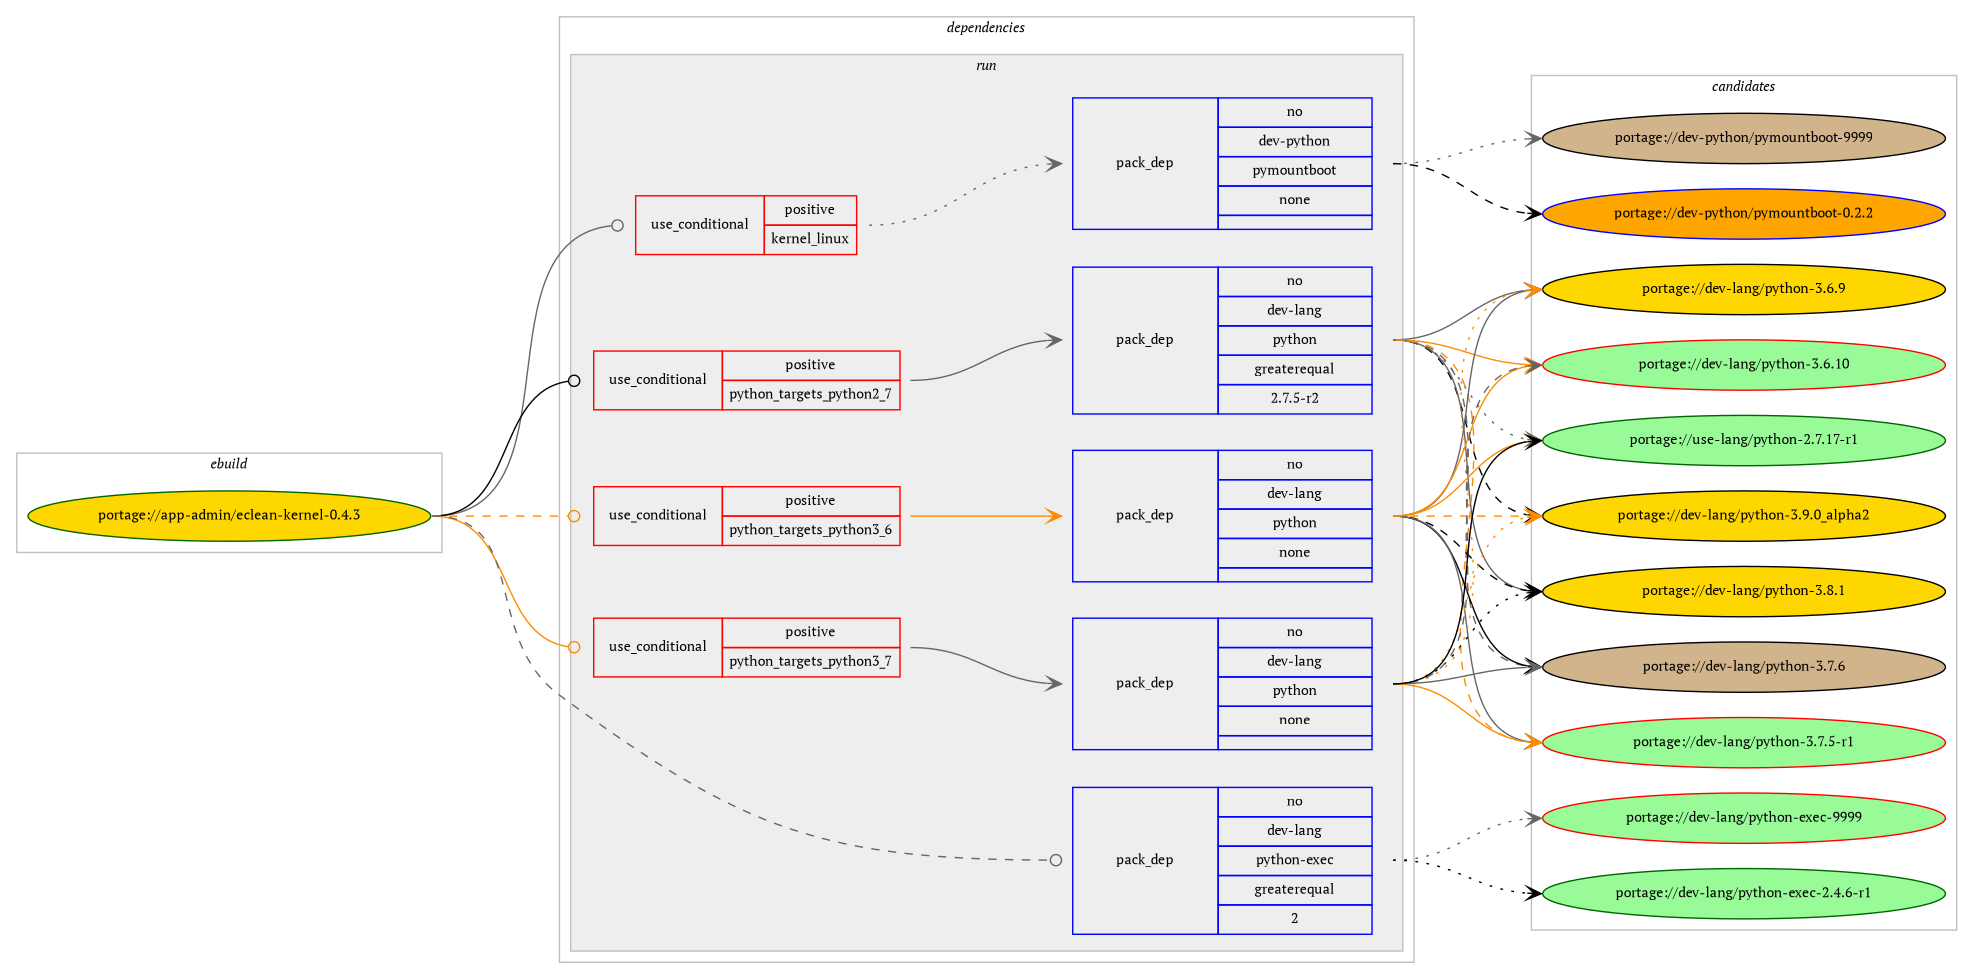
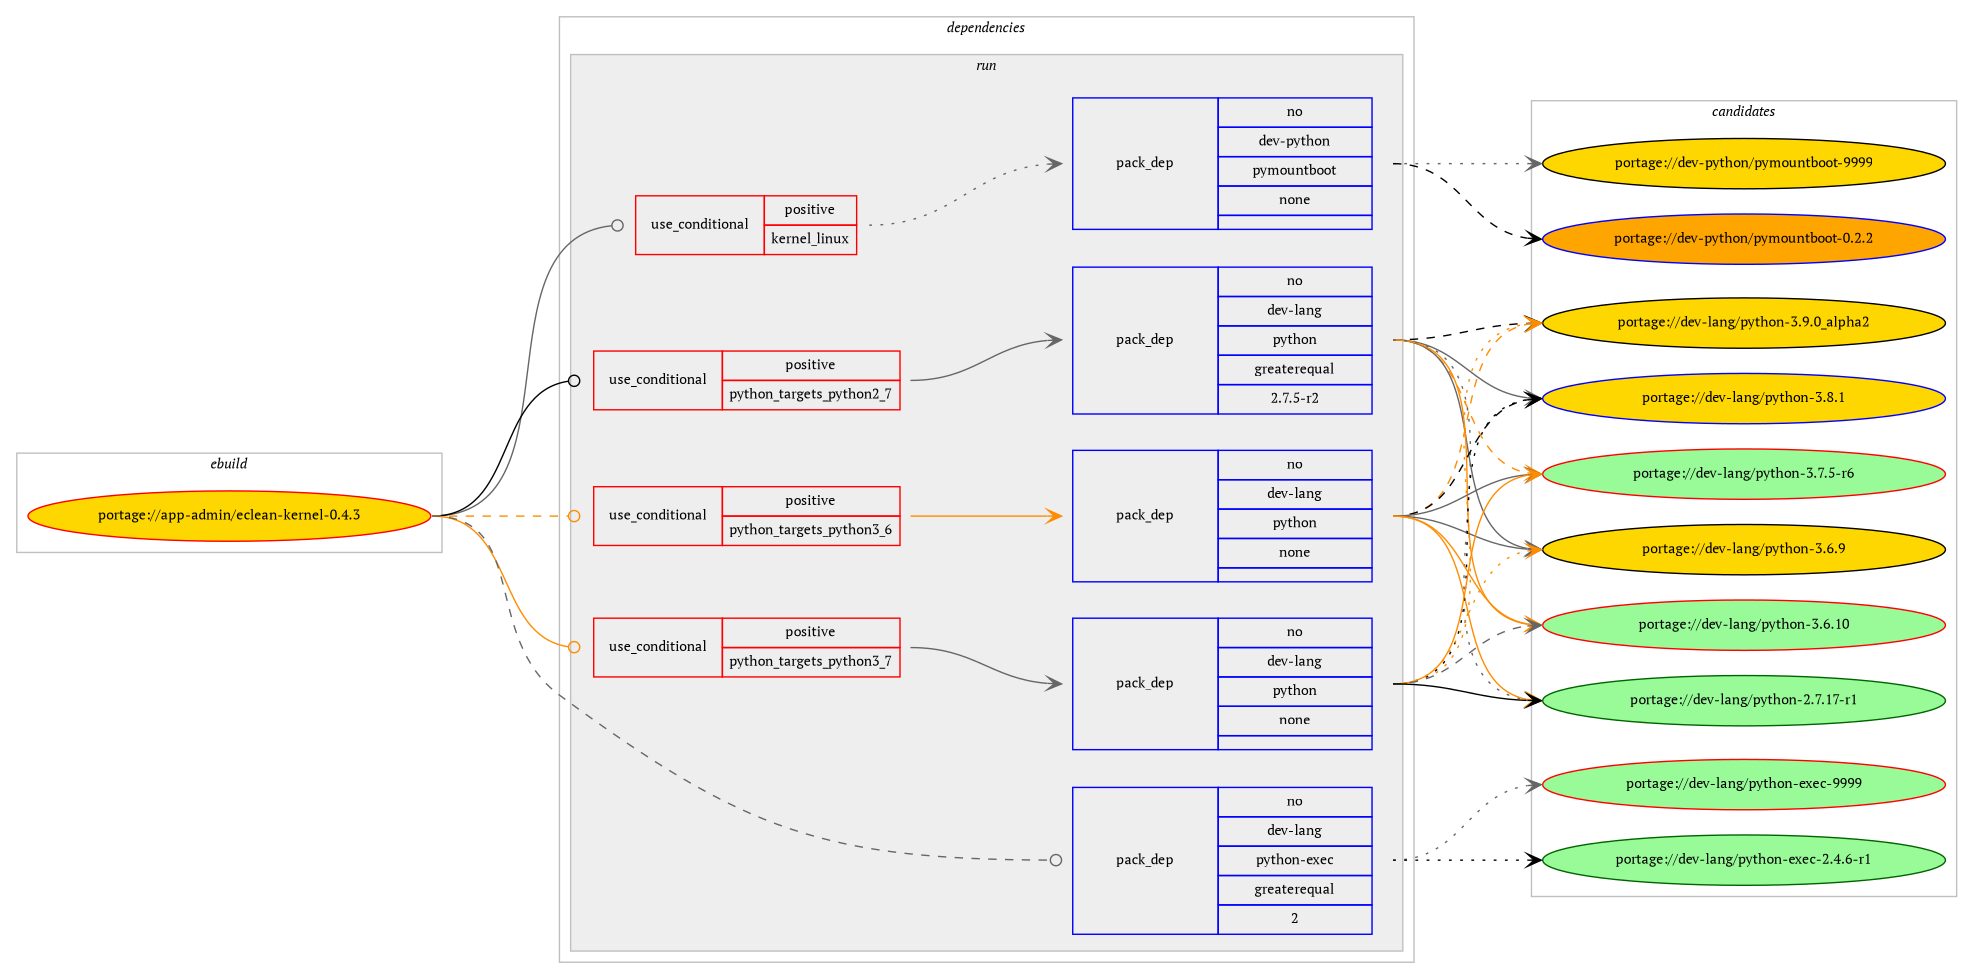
(1744, 138) -> (1744, 164)
(1744, 441) -> (1744, 701)
(229, 516) -> (229, 516)
(1744, 592) -> (1744, 399)
(1744, 667) -> none
(1744, 743) -> (1744, 474)
